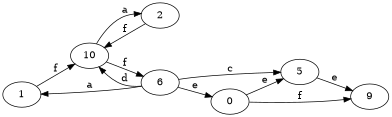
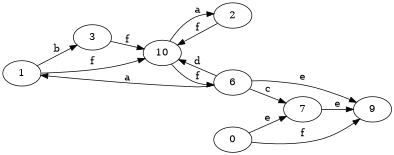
none -> (92, 37)
(300, 72) -> (303, 109)
(192, 91) -> (302, 85)
